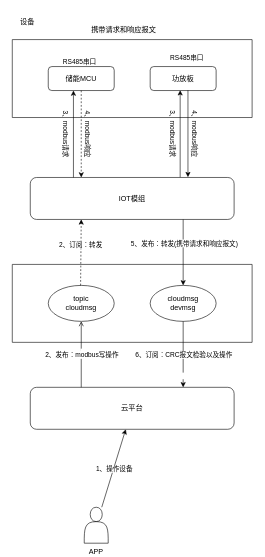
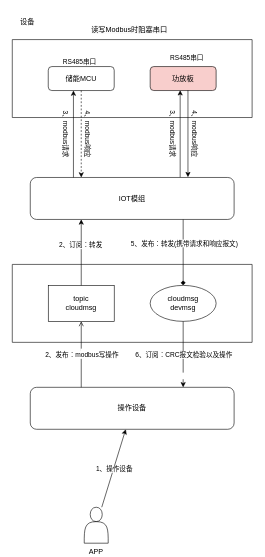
(124, 30) -> (129, 30)
(183, 78) -> (183, 78)
(81, 254) -> (81, 254)
(183, 279) -> (183, 279)
(81, 303) -> (81, 303)
(132, 408) -> (132, 408)
